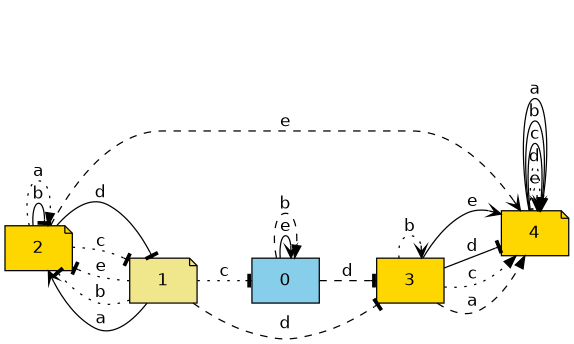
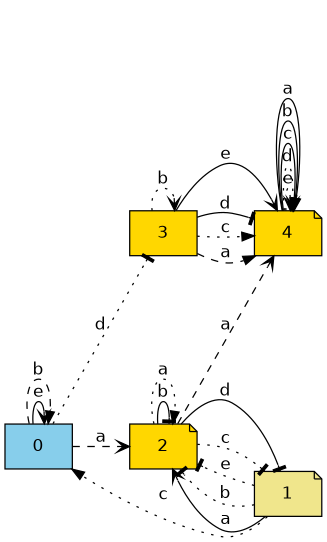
(286, 122) -> (226, 325)
(221, 281) -> (173, 522)
(345, 281) -> (99, 343)
(283, 339) -> none
none -> (95, 447)
